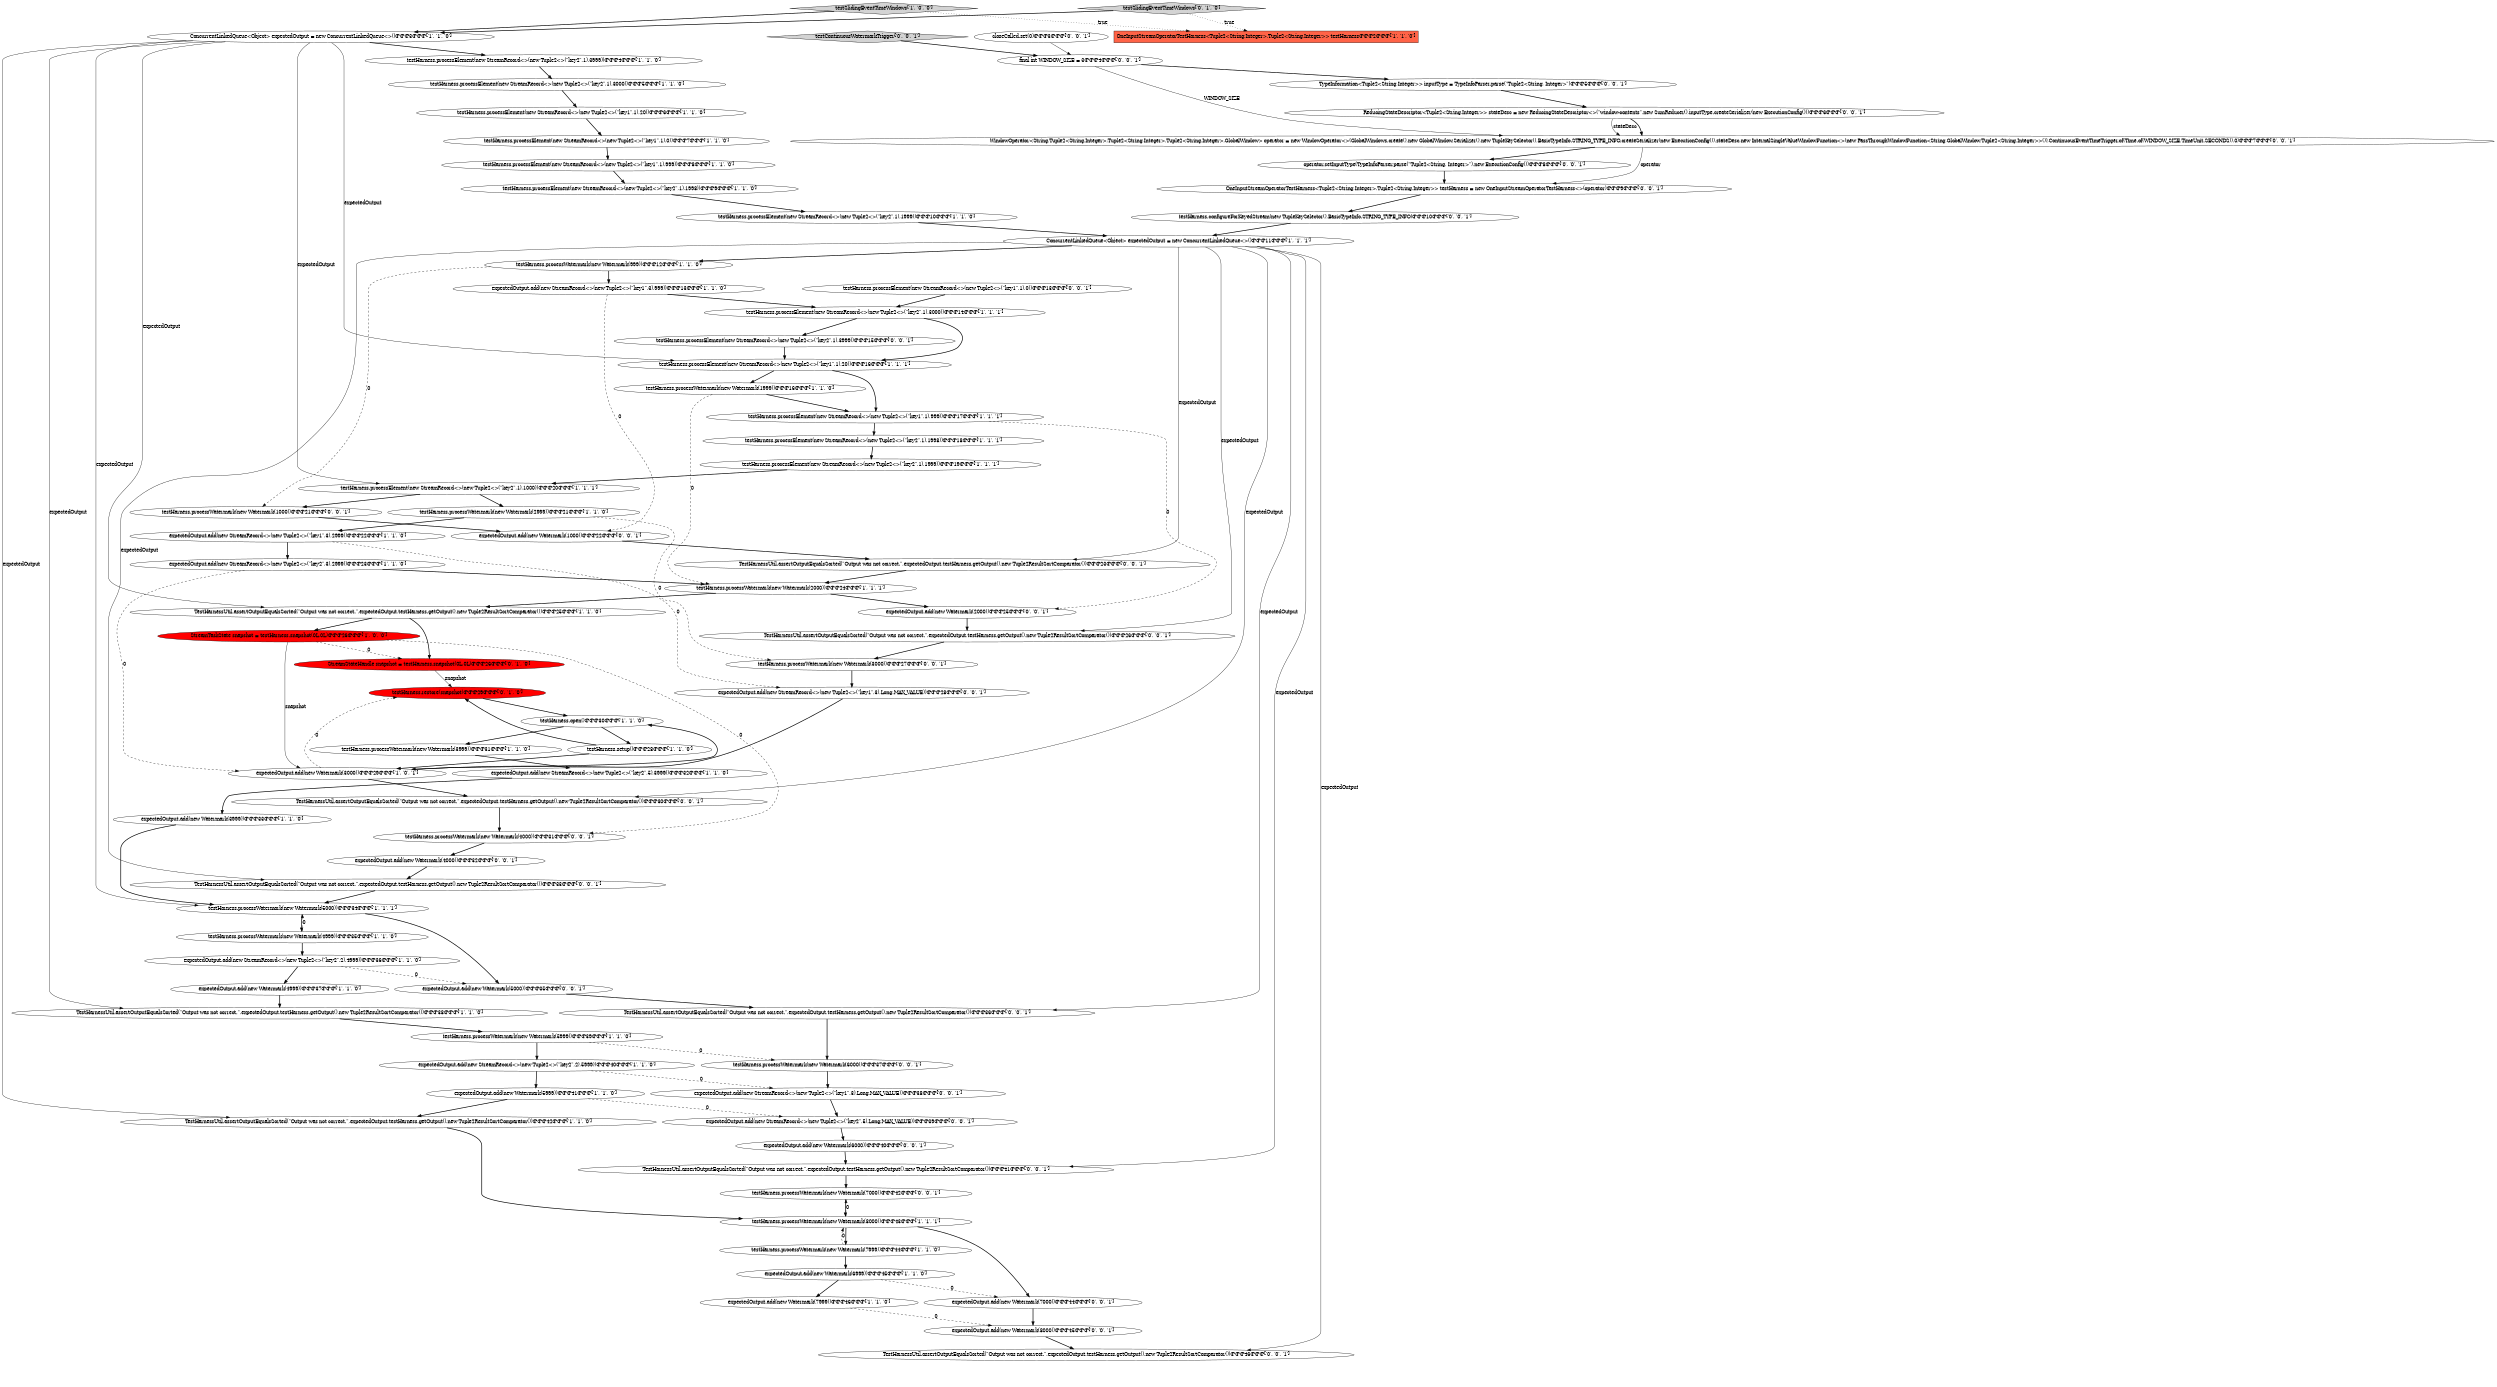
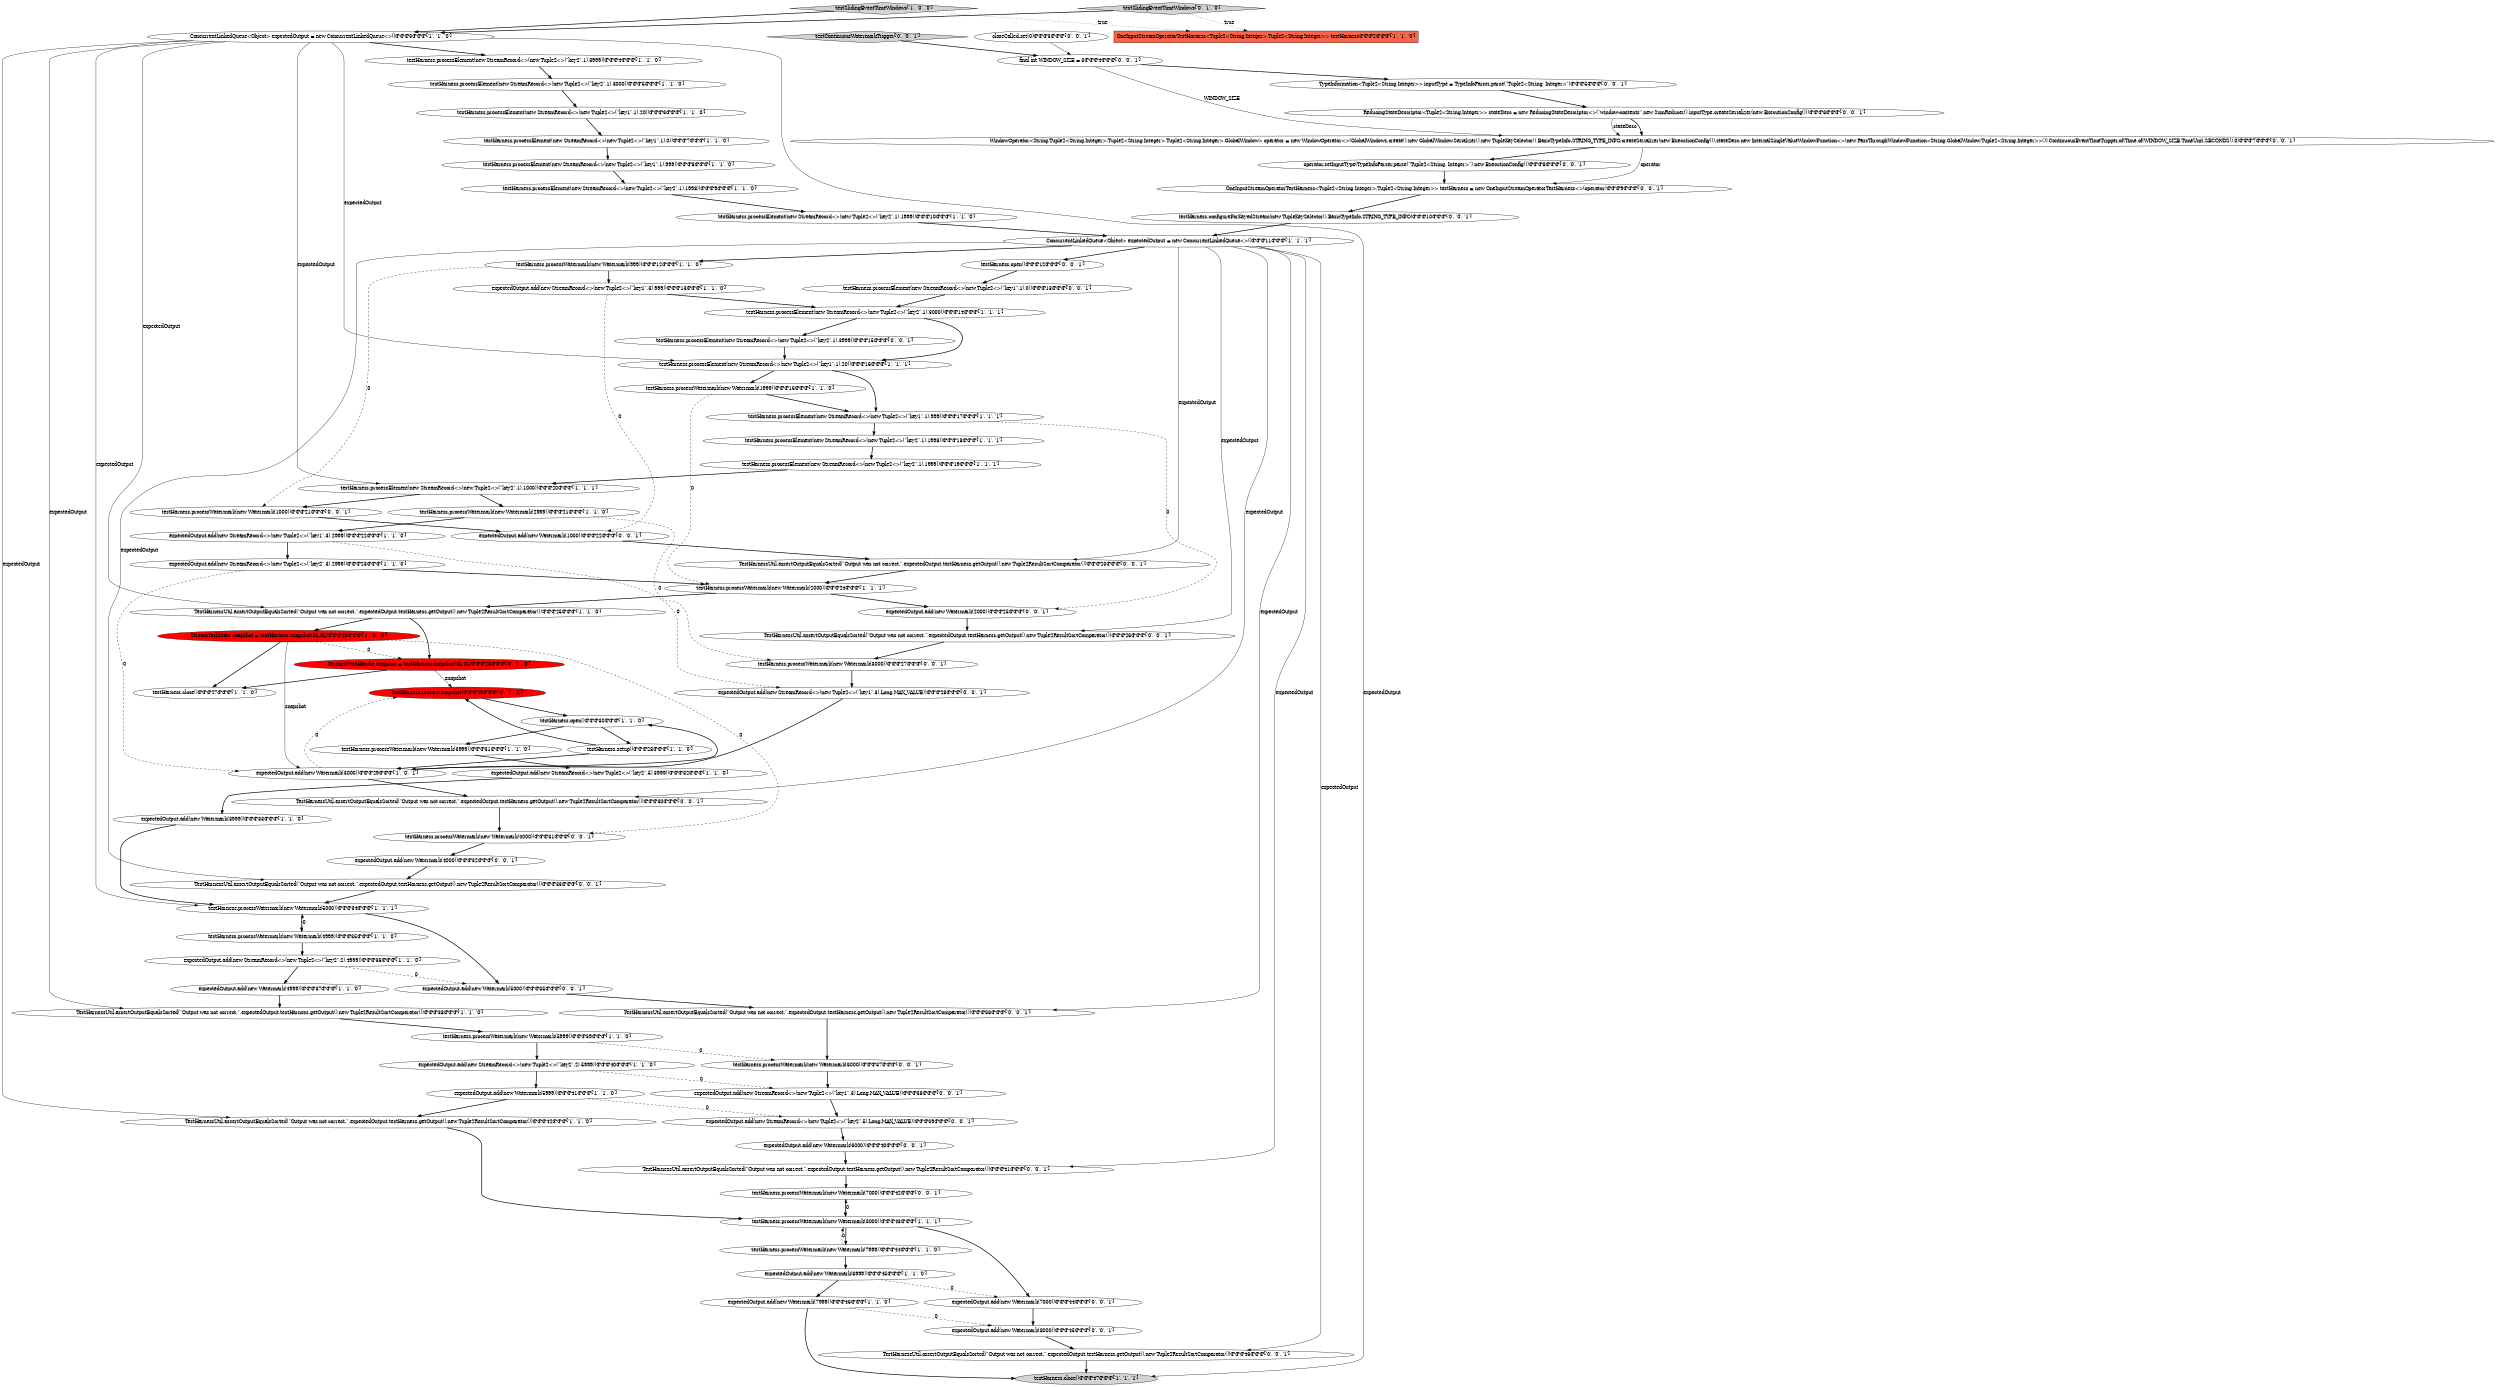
none -> (1033, 265)
none -> (205, 693)
none -> (1086, 1379)
